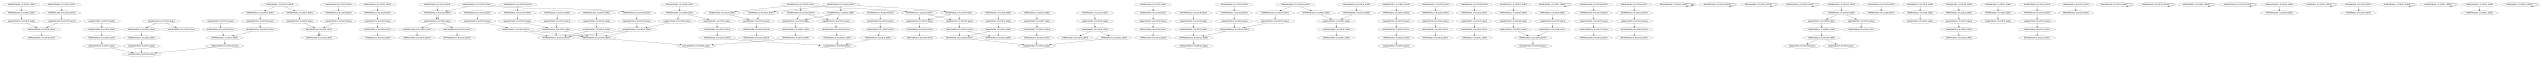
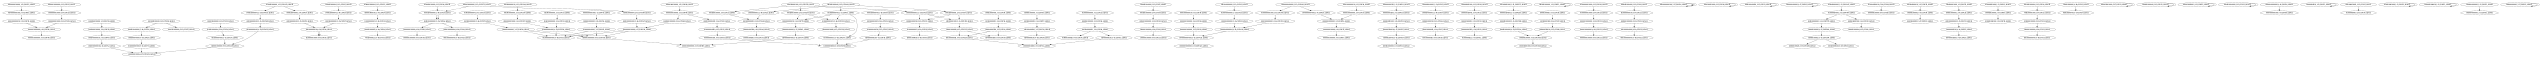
(837, 33) -> (857, 25)
(243, 34) -> (246, 39)
